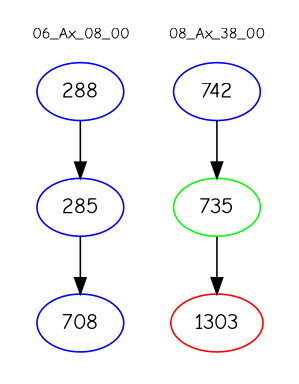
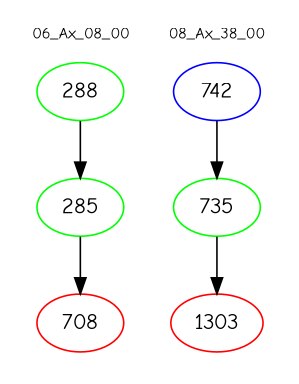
(80, 92) -> (80, 92)
(80, 207) -> (80, 207)
(80, 323) -> (80, 323)
